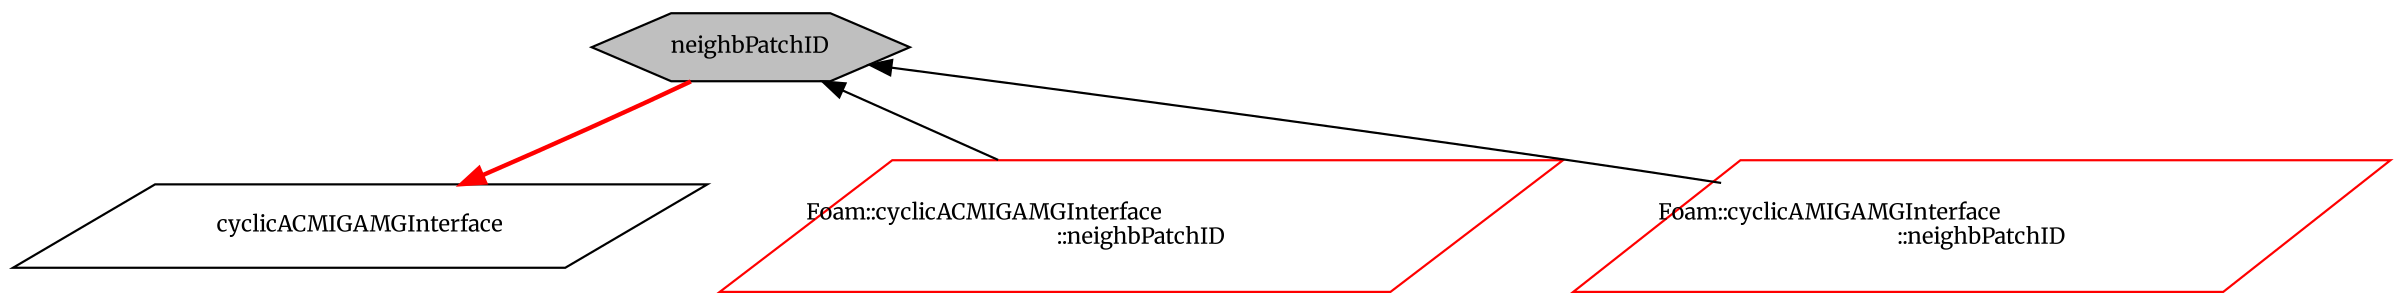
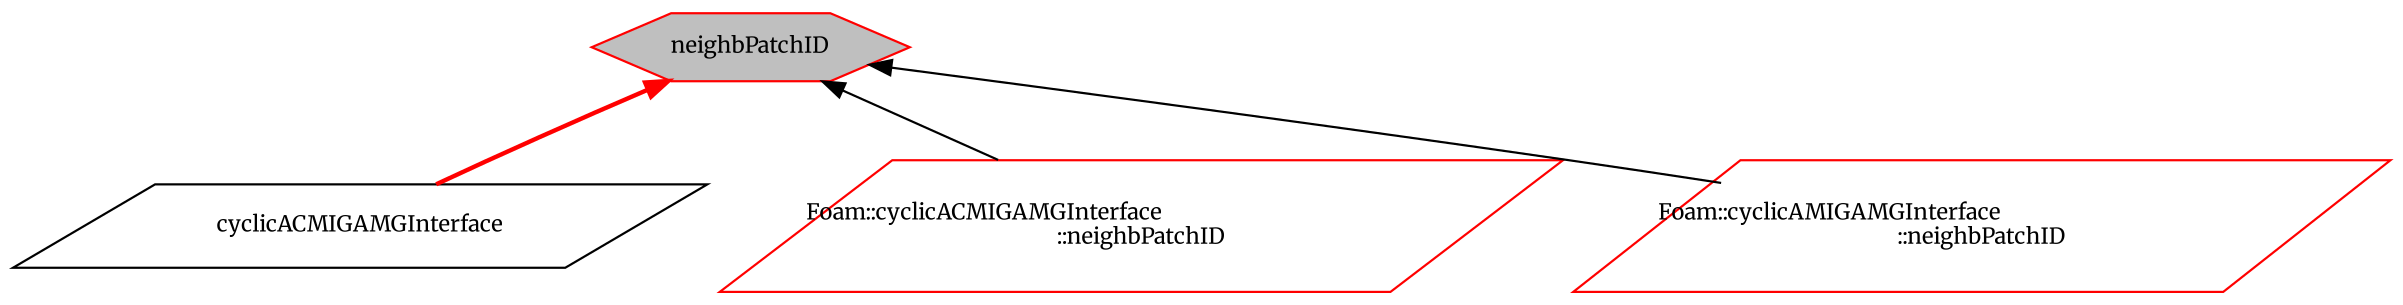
(751, 47) -> (751, 47)
(587, 129) -> (541, 136)
